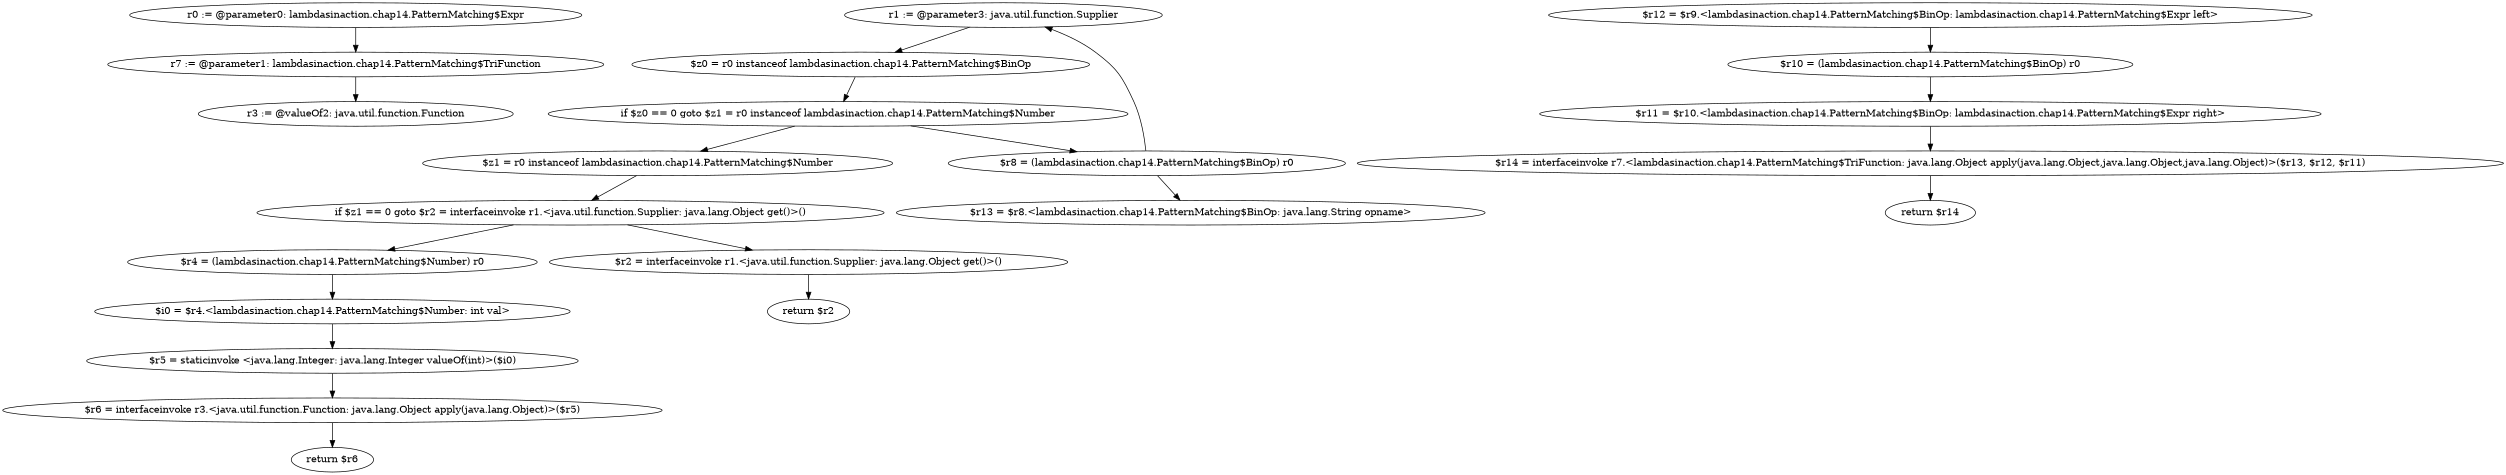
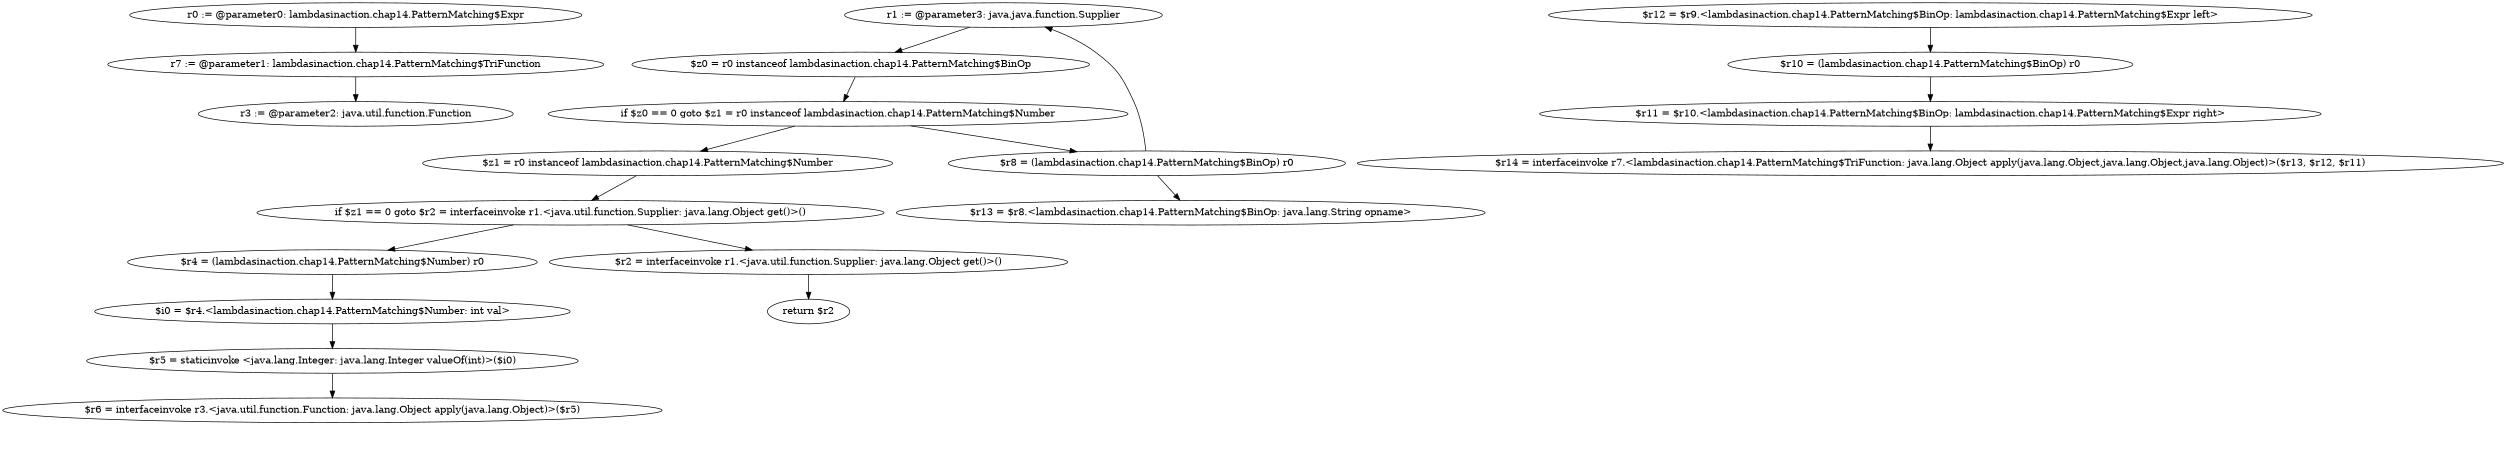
(1003, 15) -> (1003, 15)
(356, 114) -> (356, 114)
(1930, 213) -> none
(332, 460) -> none
